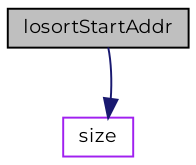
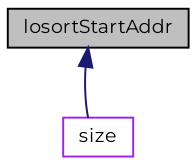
(111, 73) -> (85, 93)
